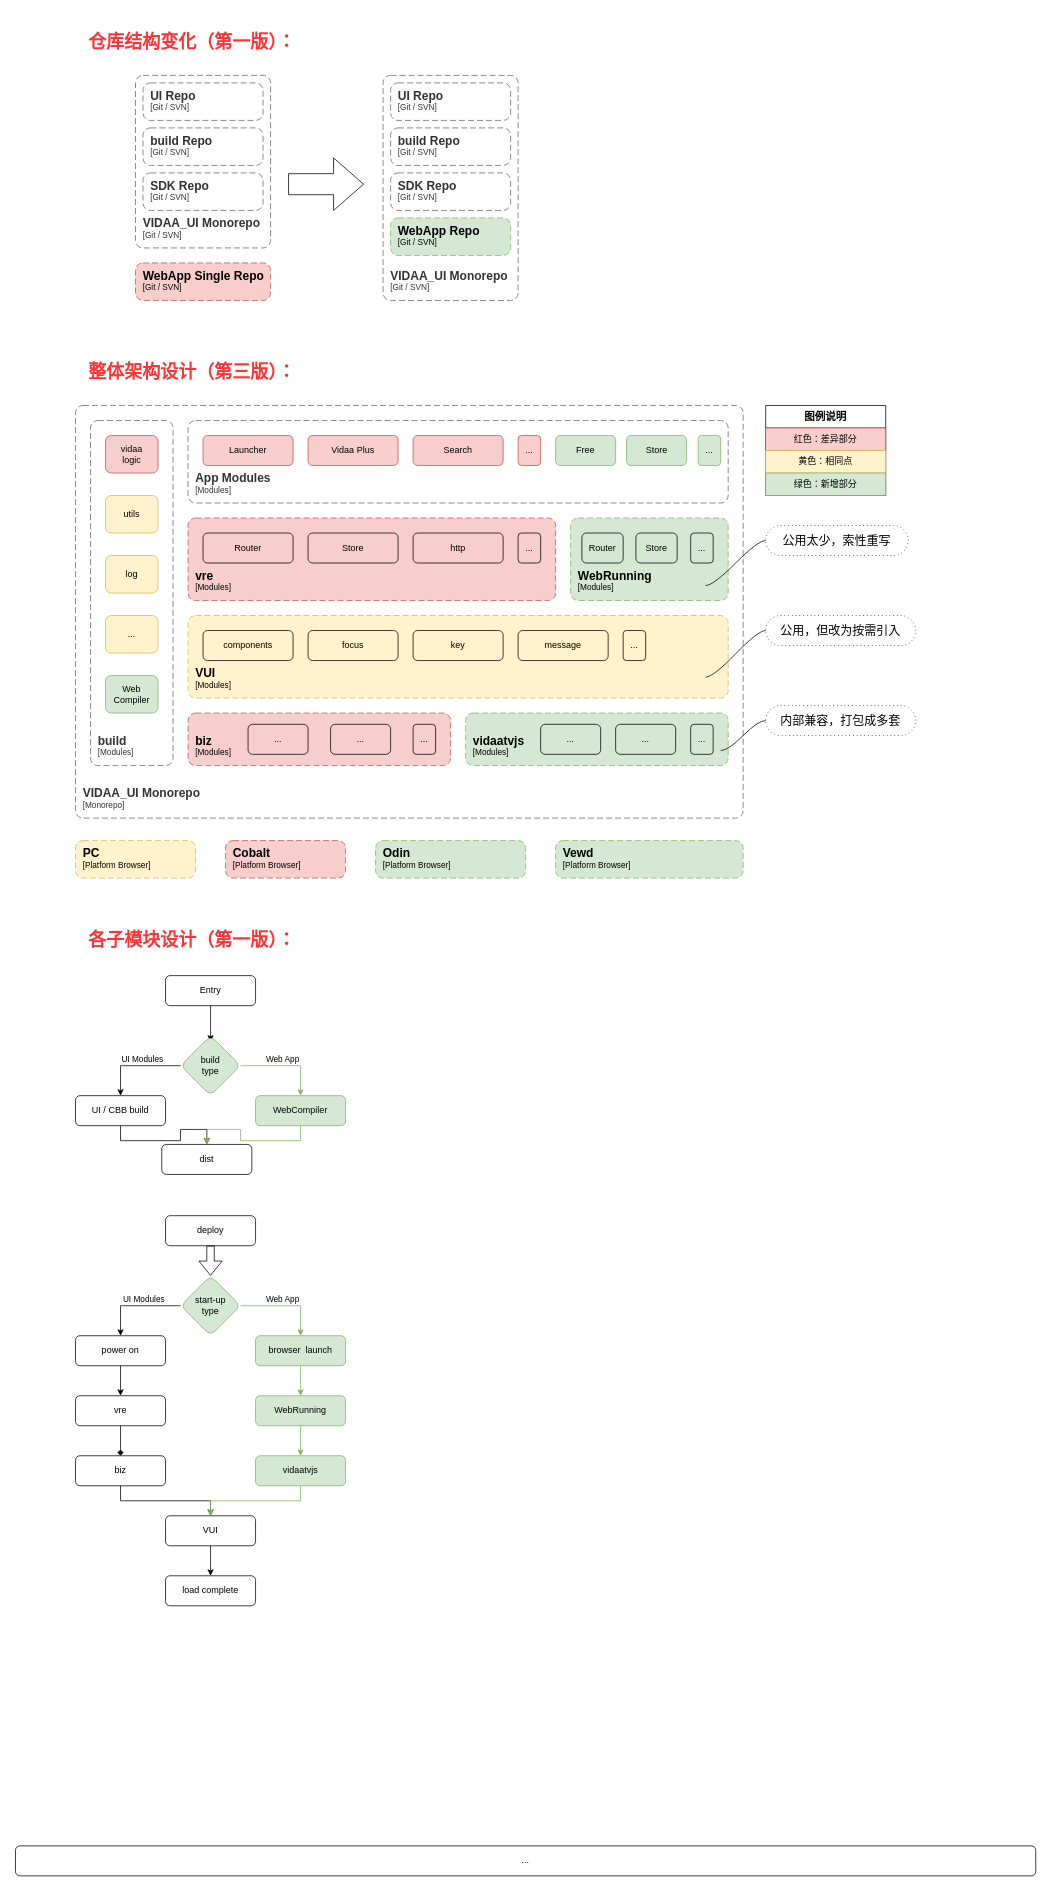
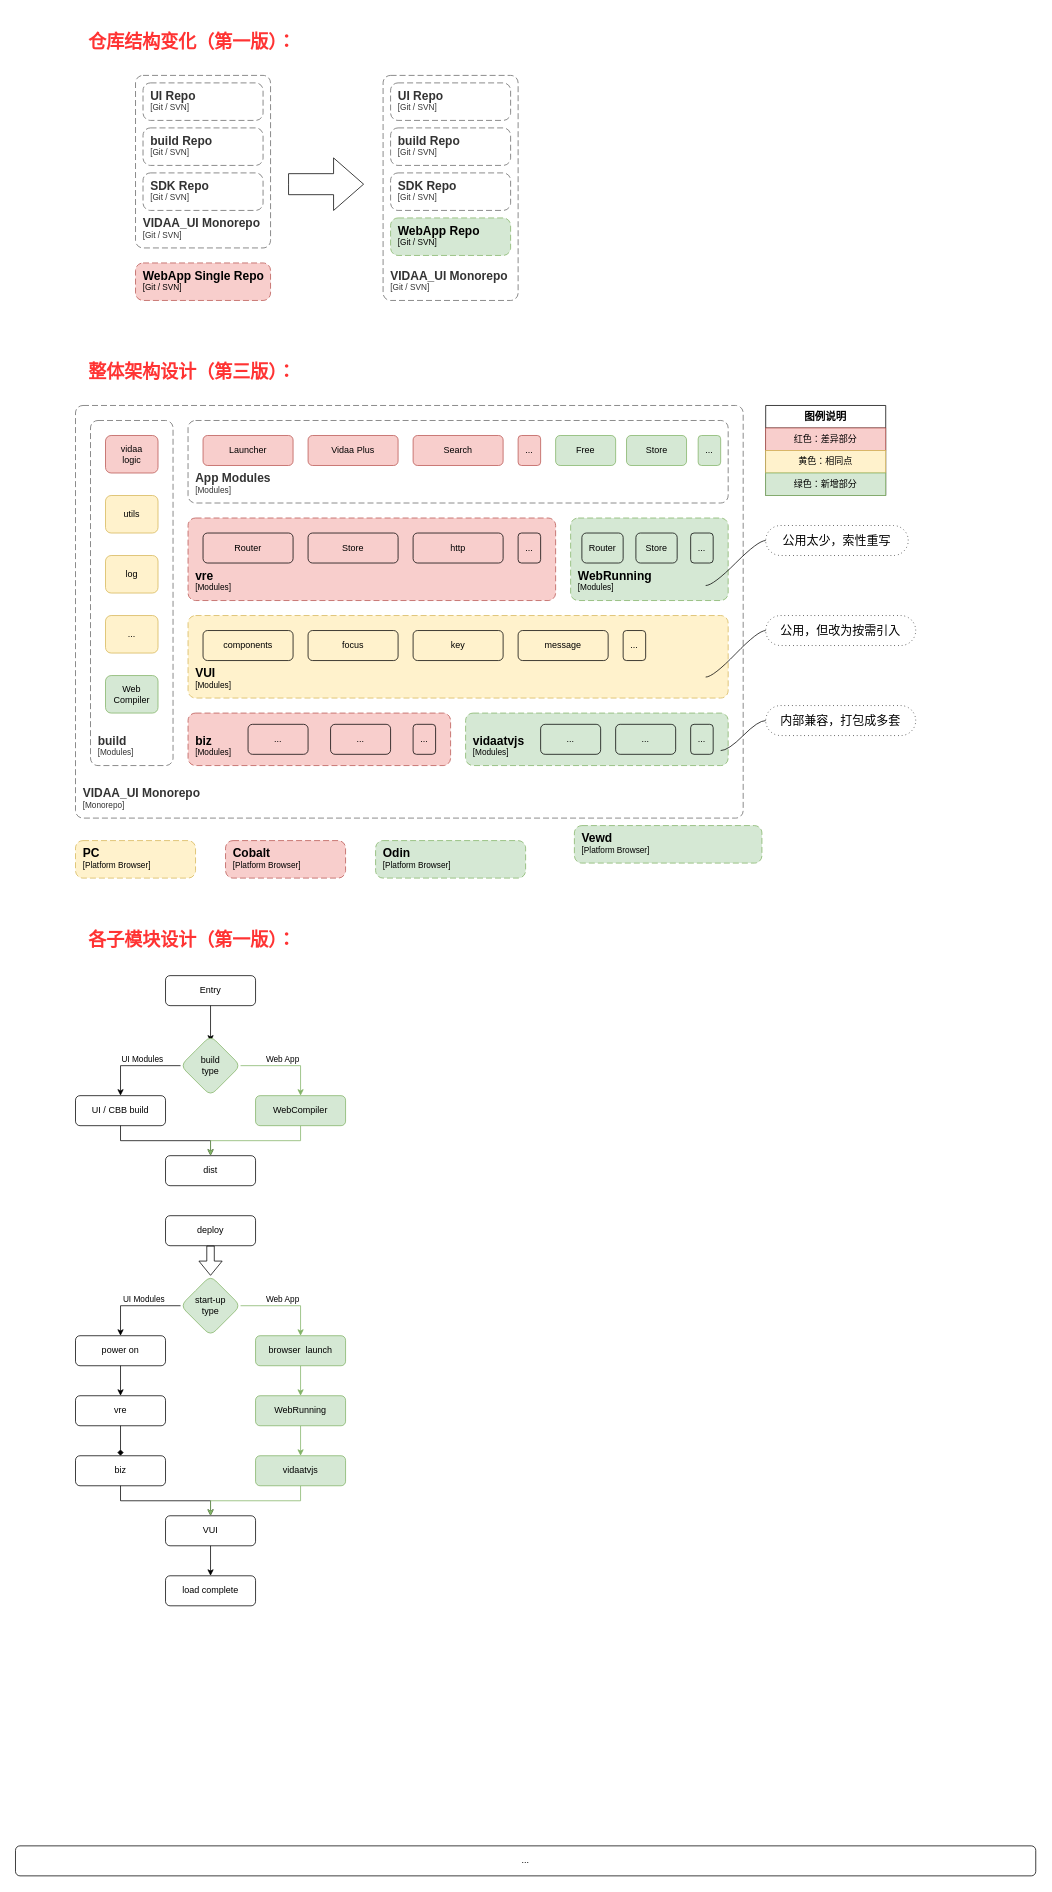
(649, 859) -> (668, 844)
(207, 1159) -> (210, 1170)
